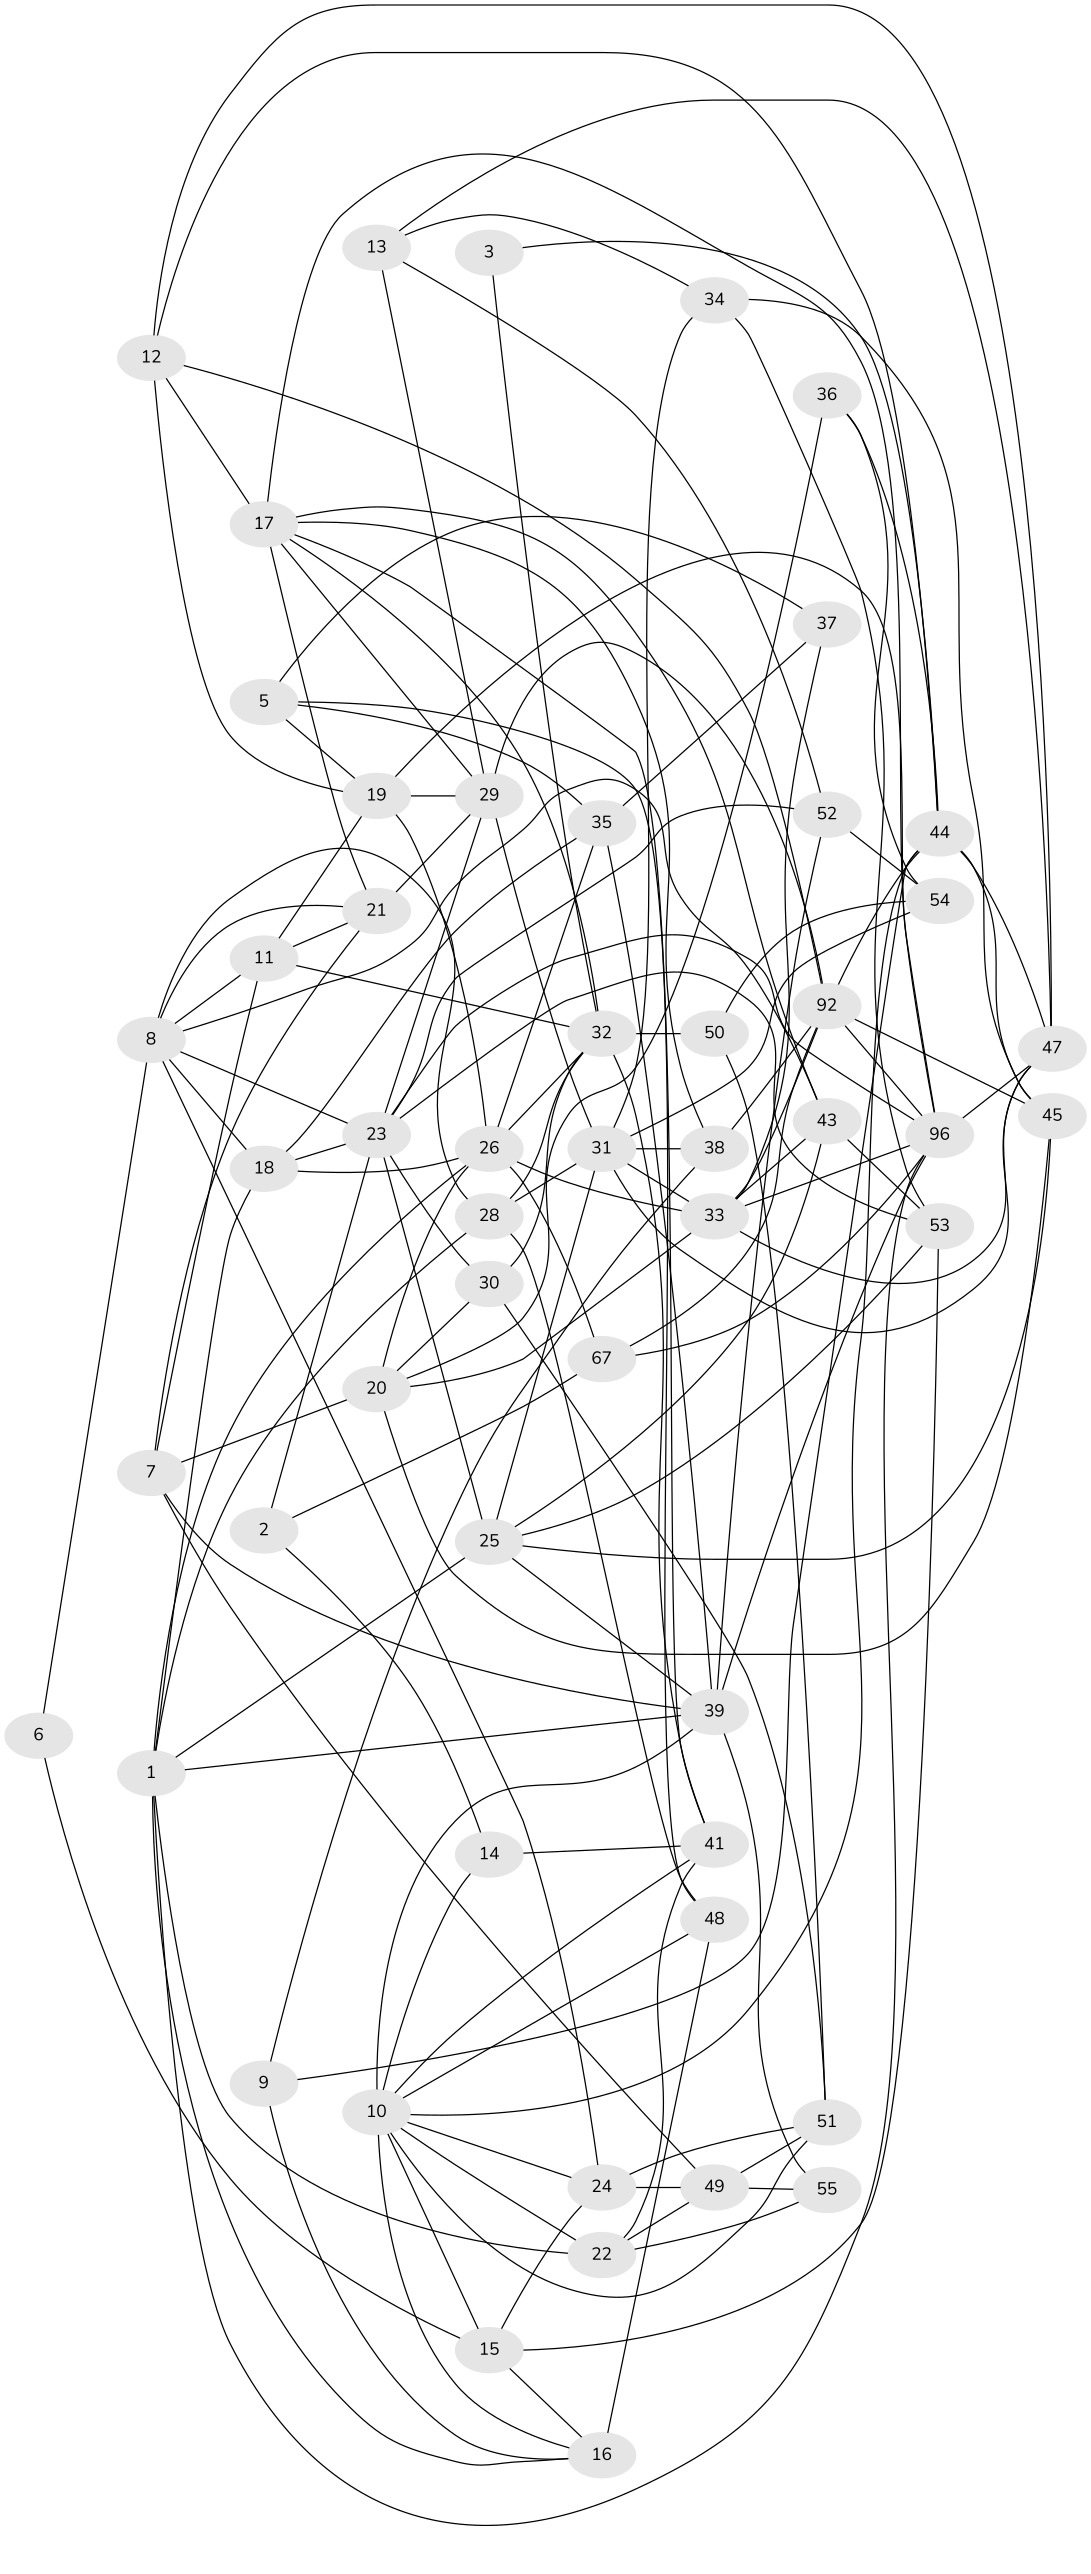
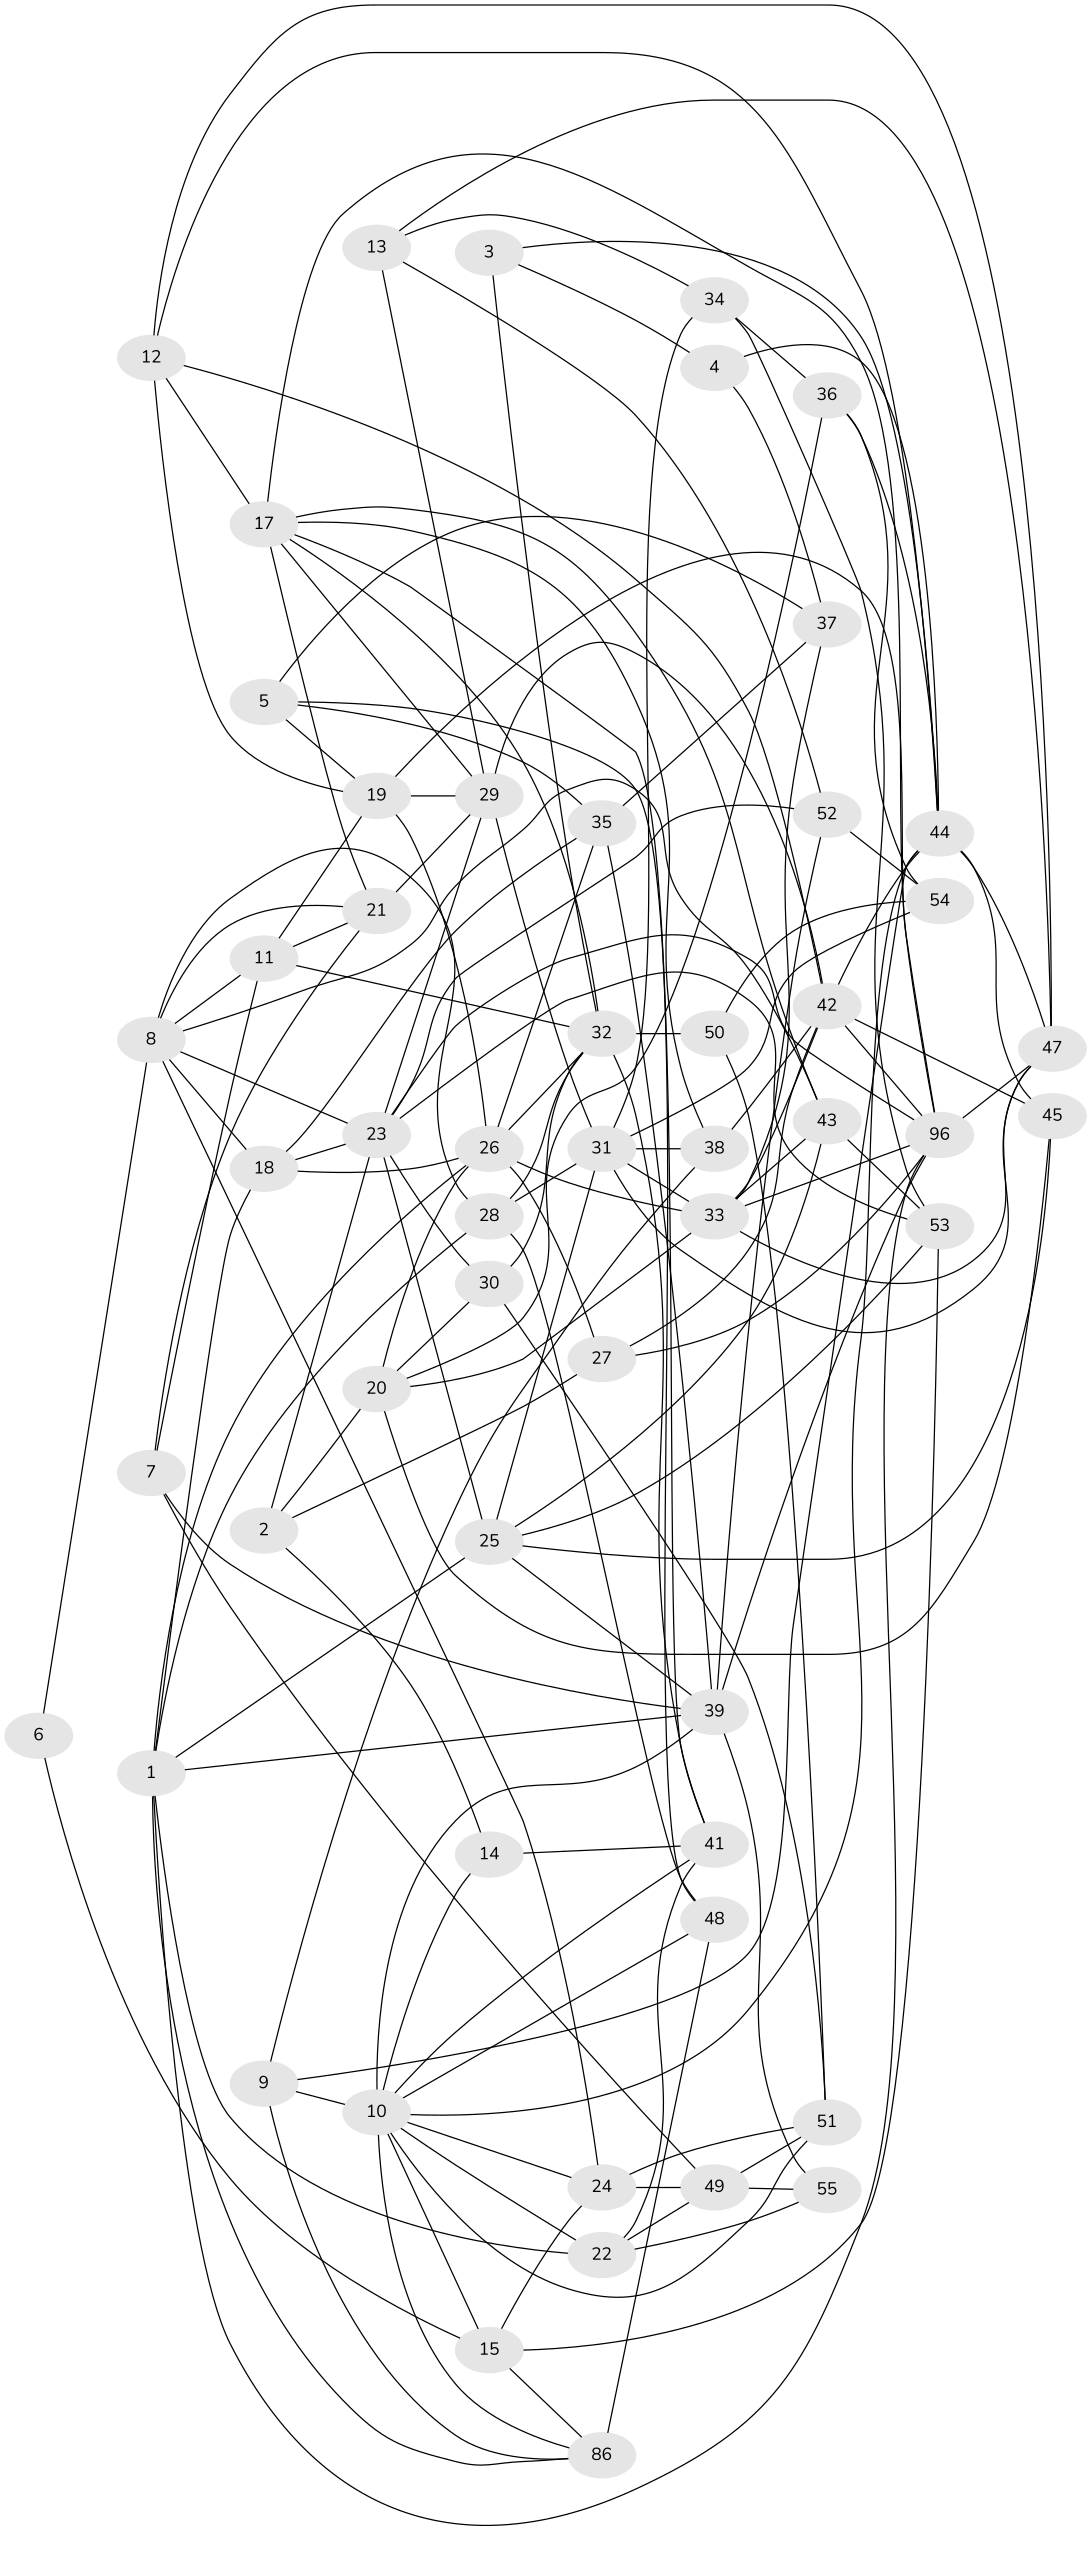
none -> (715, 368)
(959, 649) -> (764, 342)
(827, 1006) -> (827, 1006)
(602, 1359) -> (602, 1359)
(260, 1433) -> (321, 1460)
none -> (320, 2098)
(602, 2455) -> (602, 2455)
